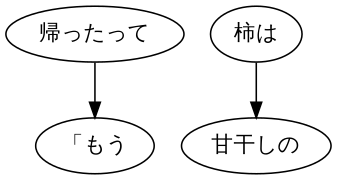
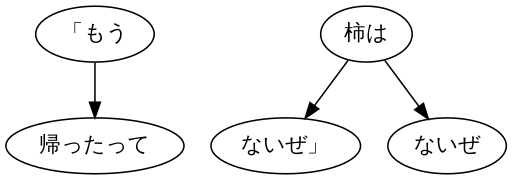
(95, 82) -> (95, 82)
(256, 146) -> (447, 146)
none -> (286, 146)
